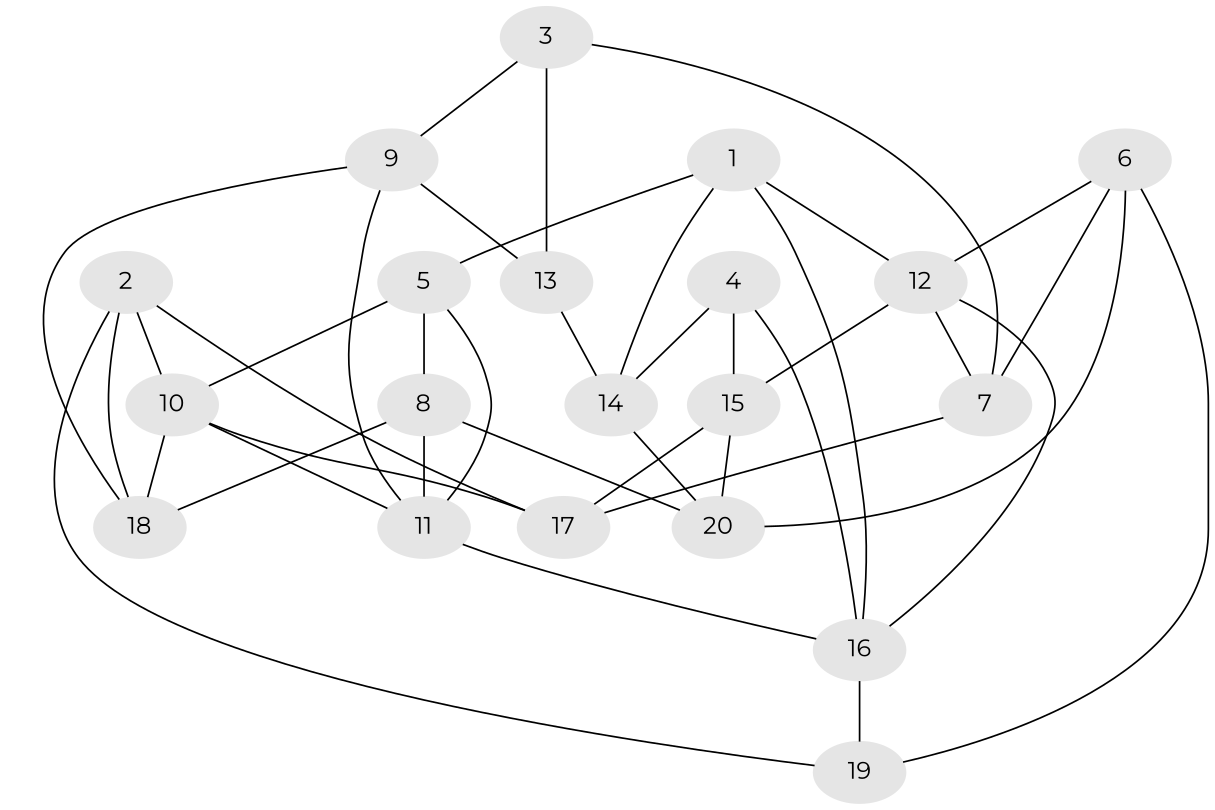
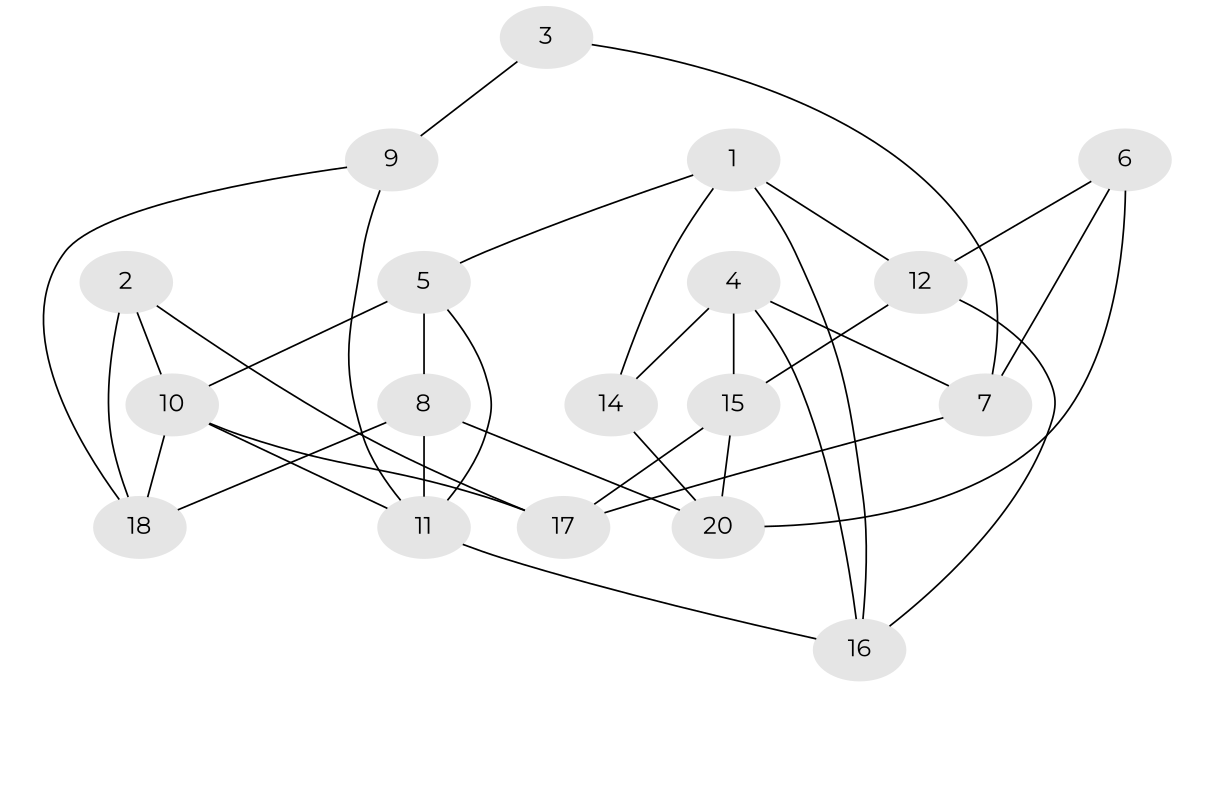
(547, 282) -> none
(953, 344) -> (860, 344)
(860, 772) -> none
